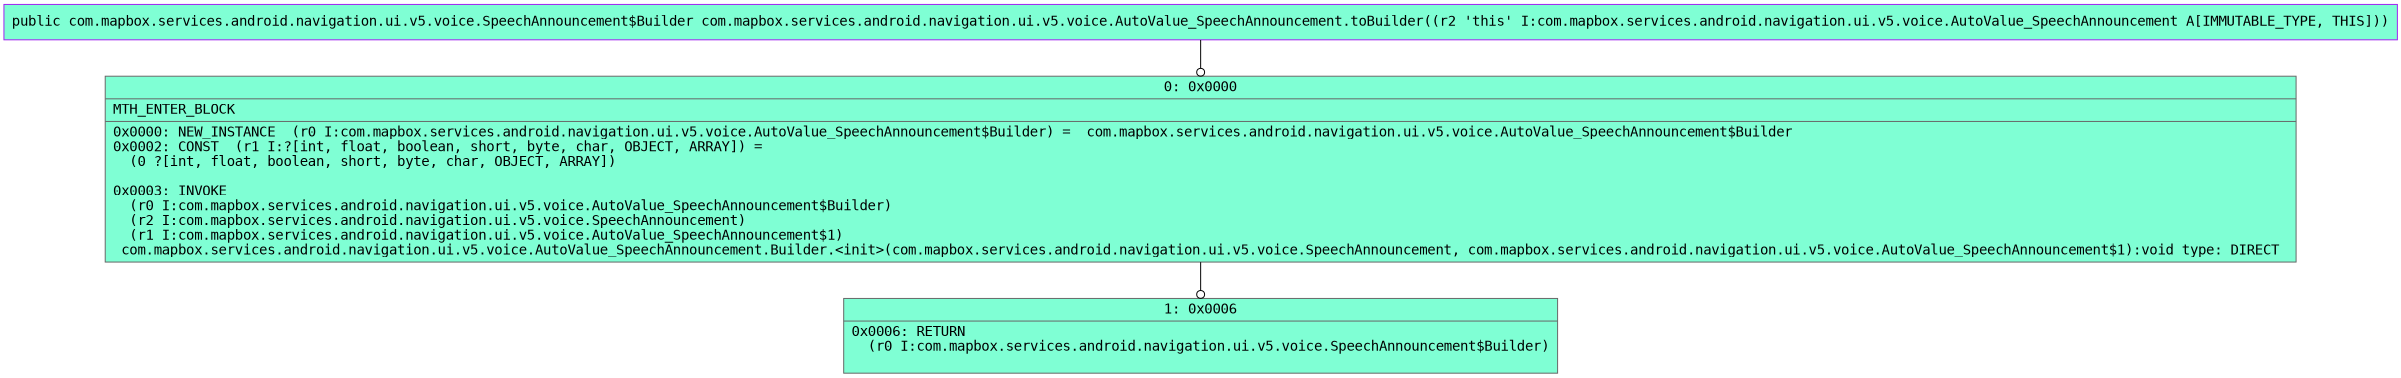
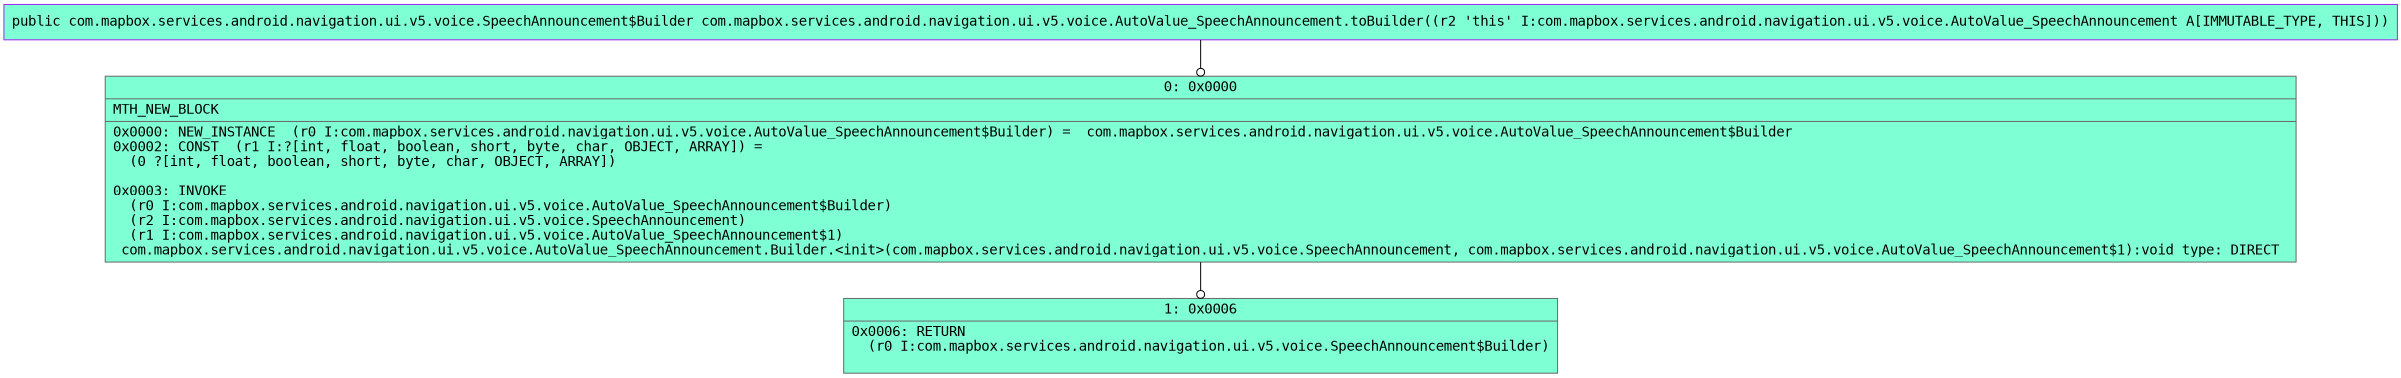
(174, 110) -> (166, 110)
